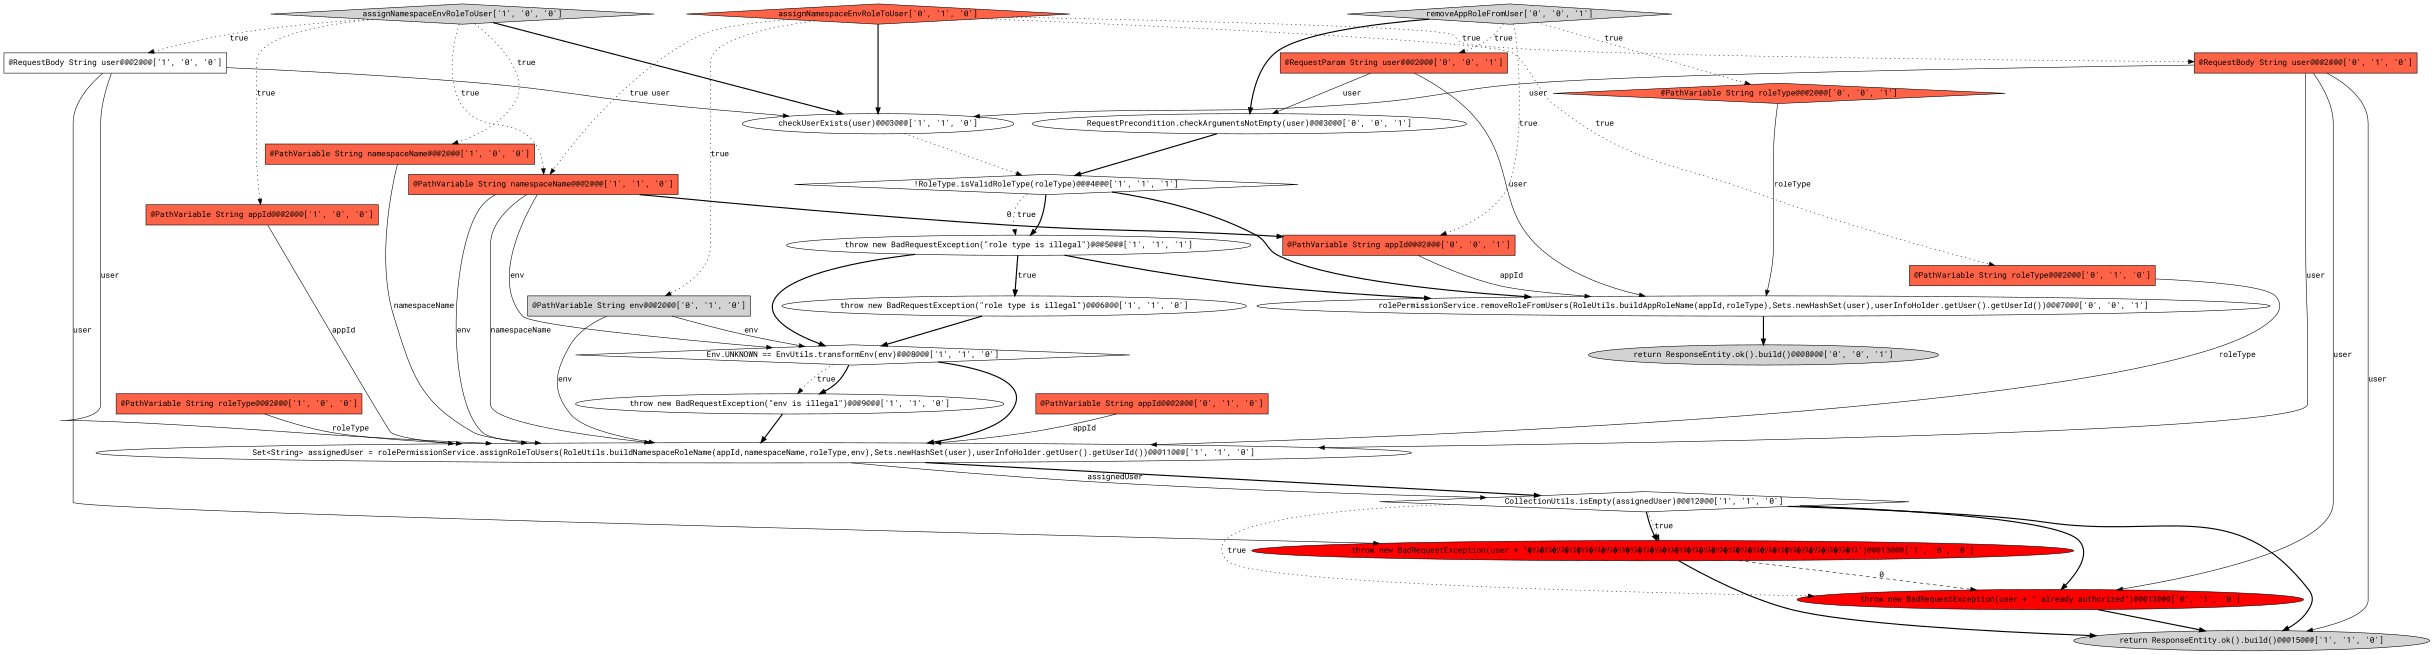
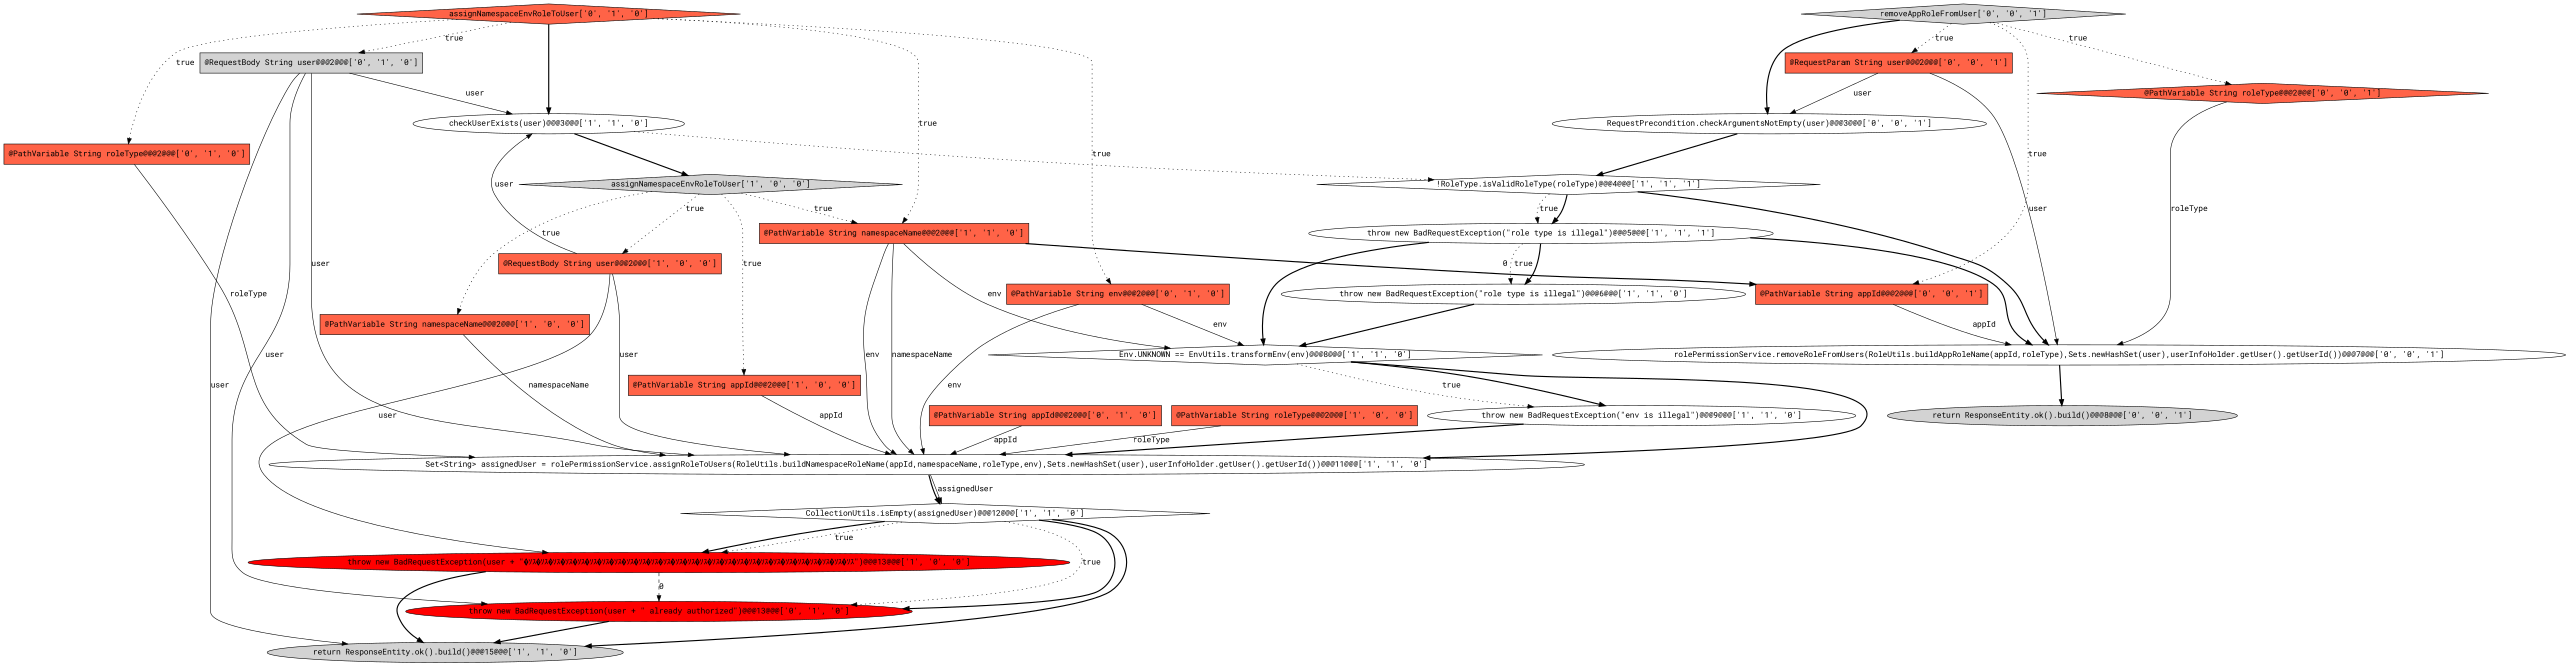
(115, 63) -> (610, 264)
(2306, 63) -> (311, 63)
(665, 68) -> (628, 154)
(639, 306) -> (1118, 294)
